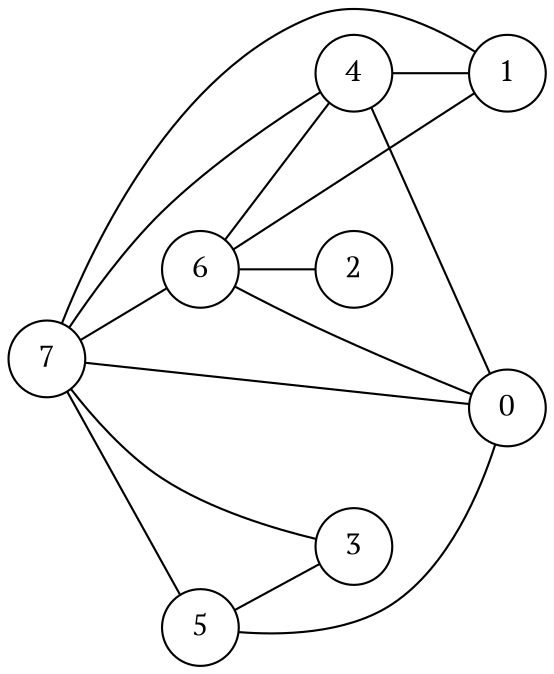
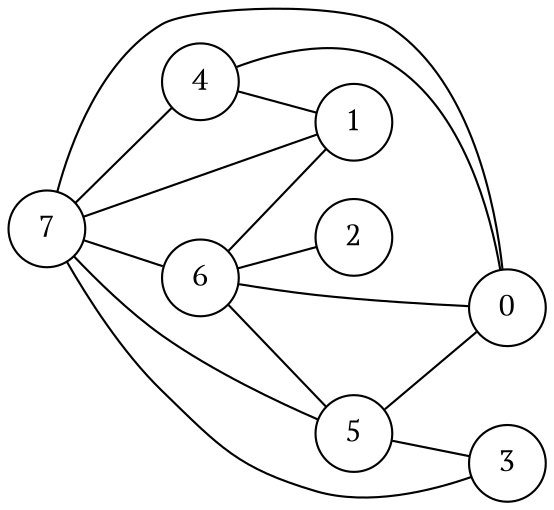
(277, 171) -> (277, 356)
